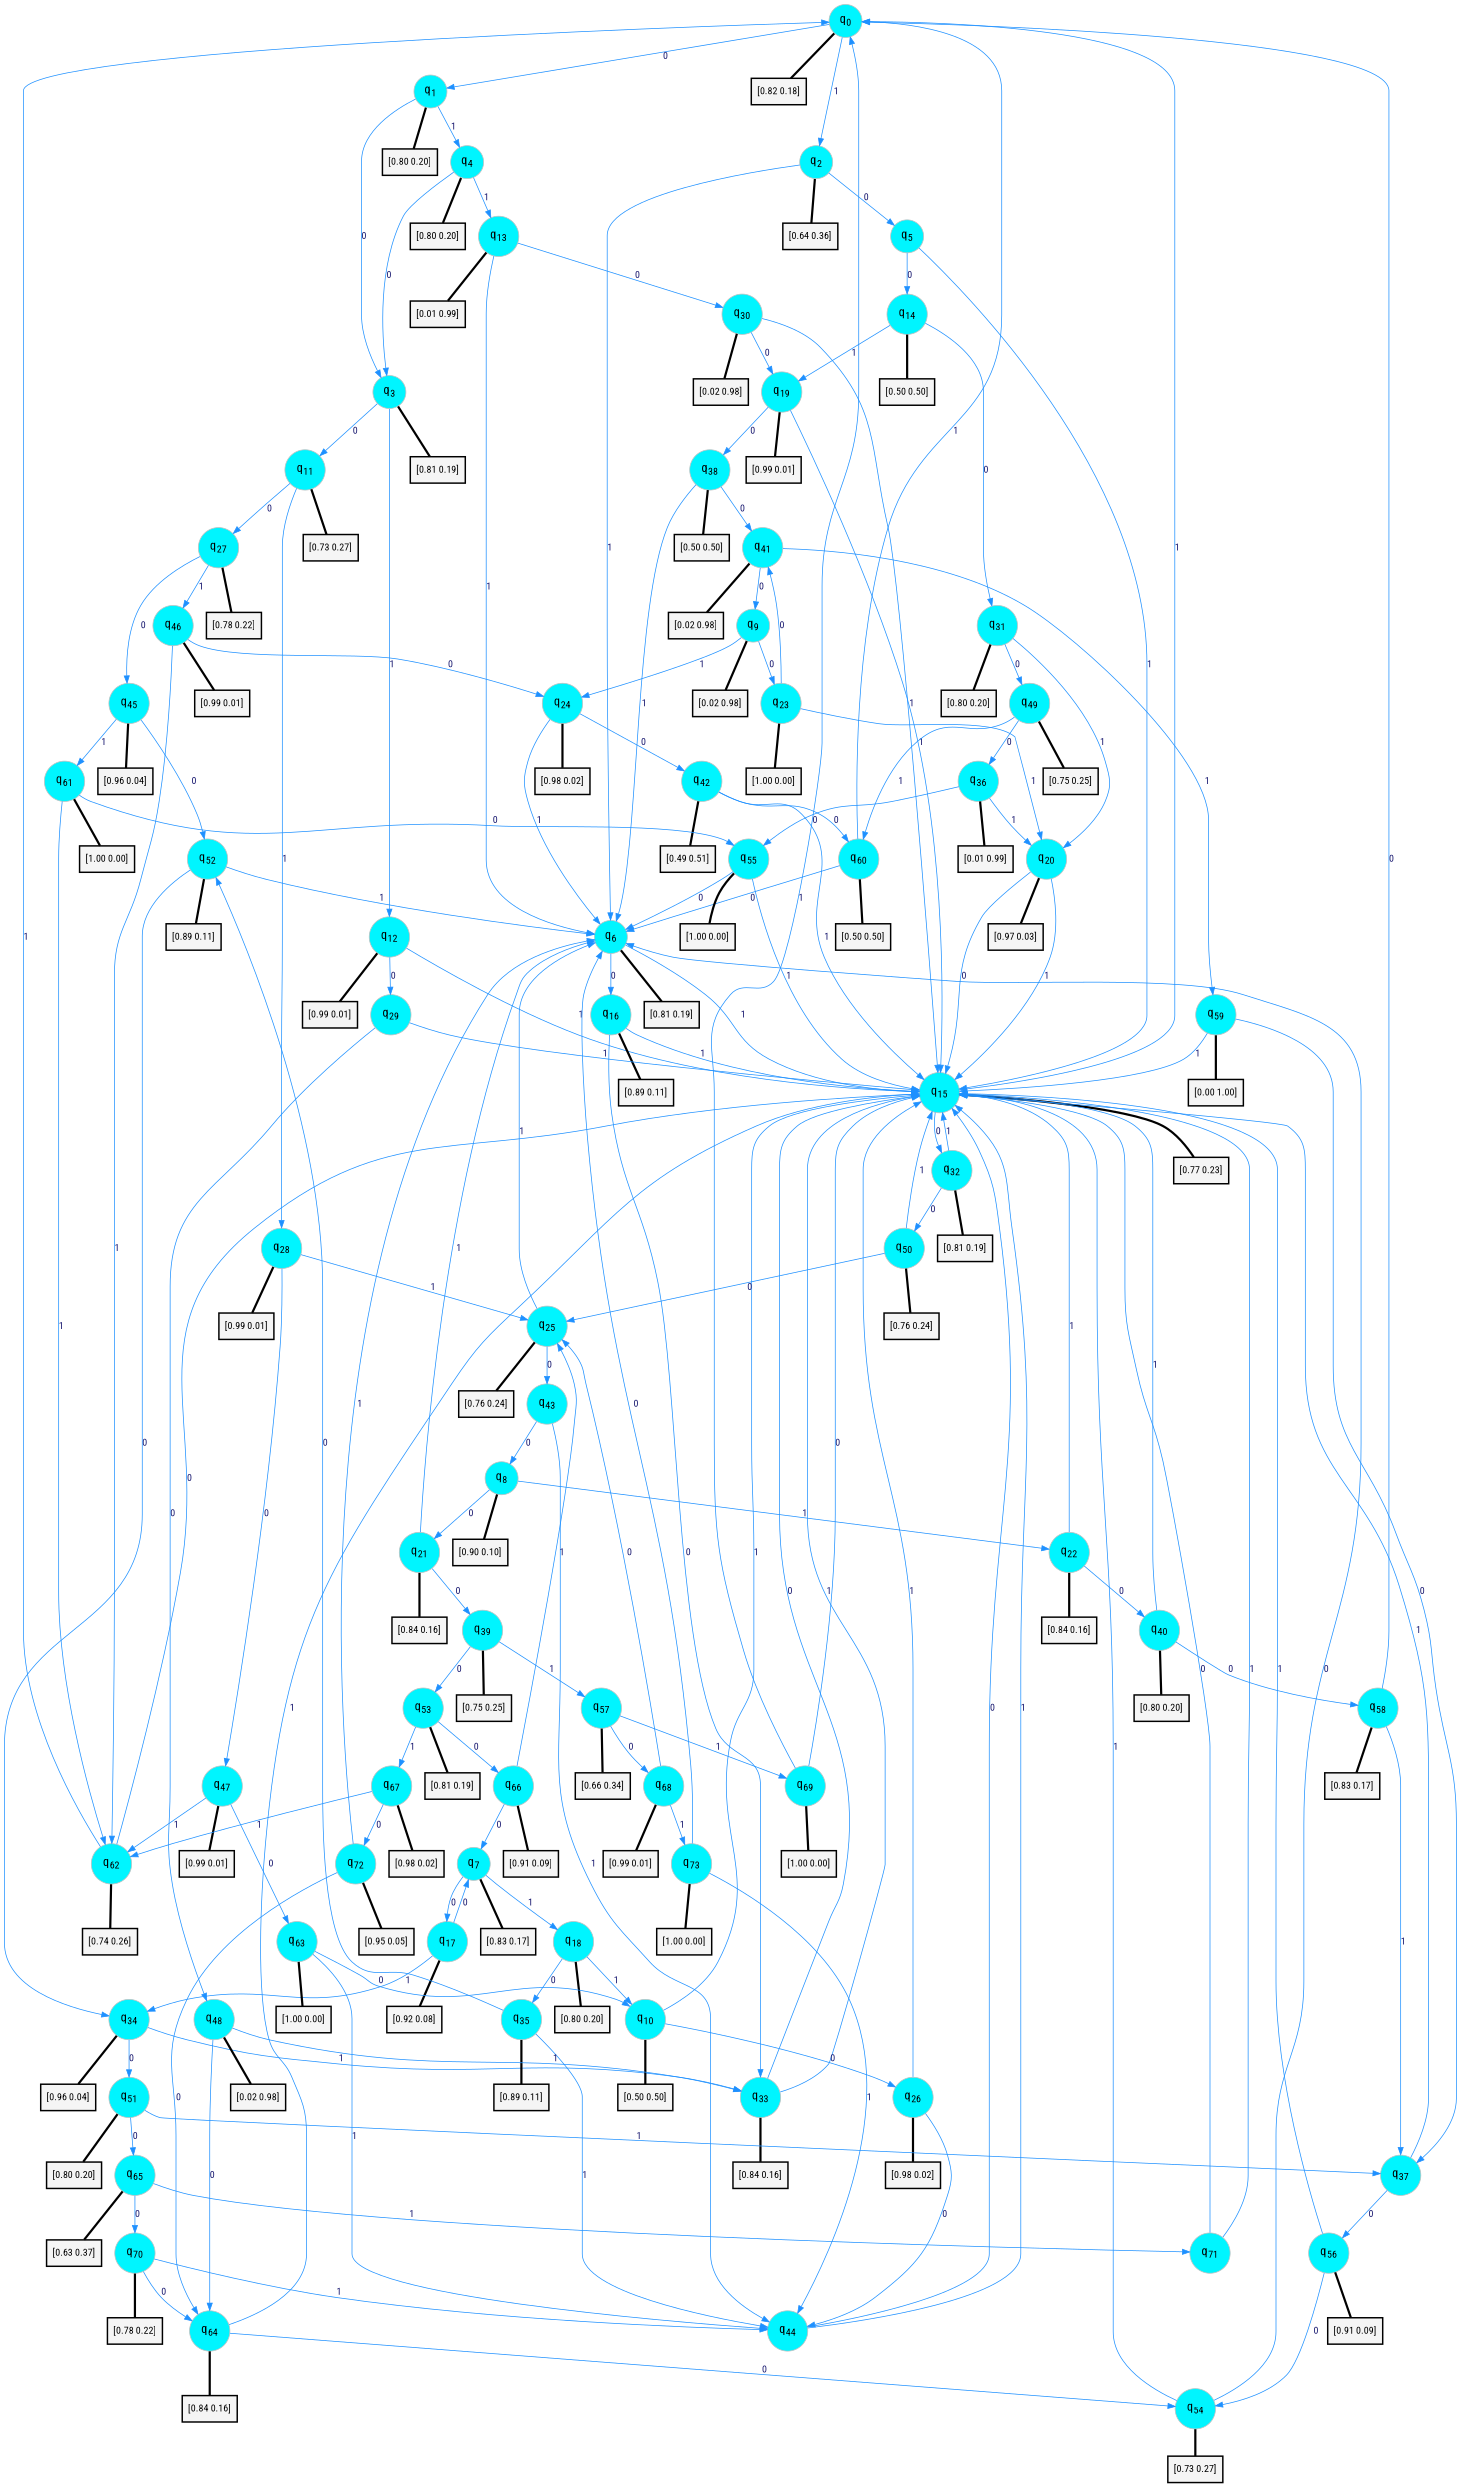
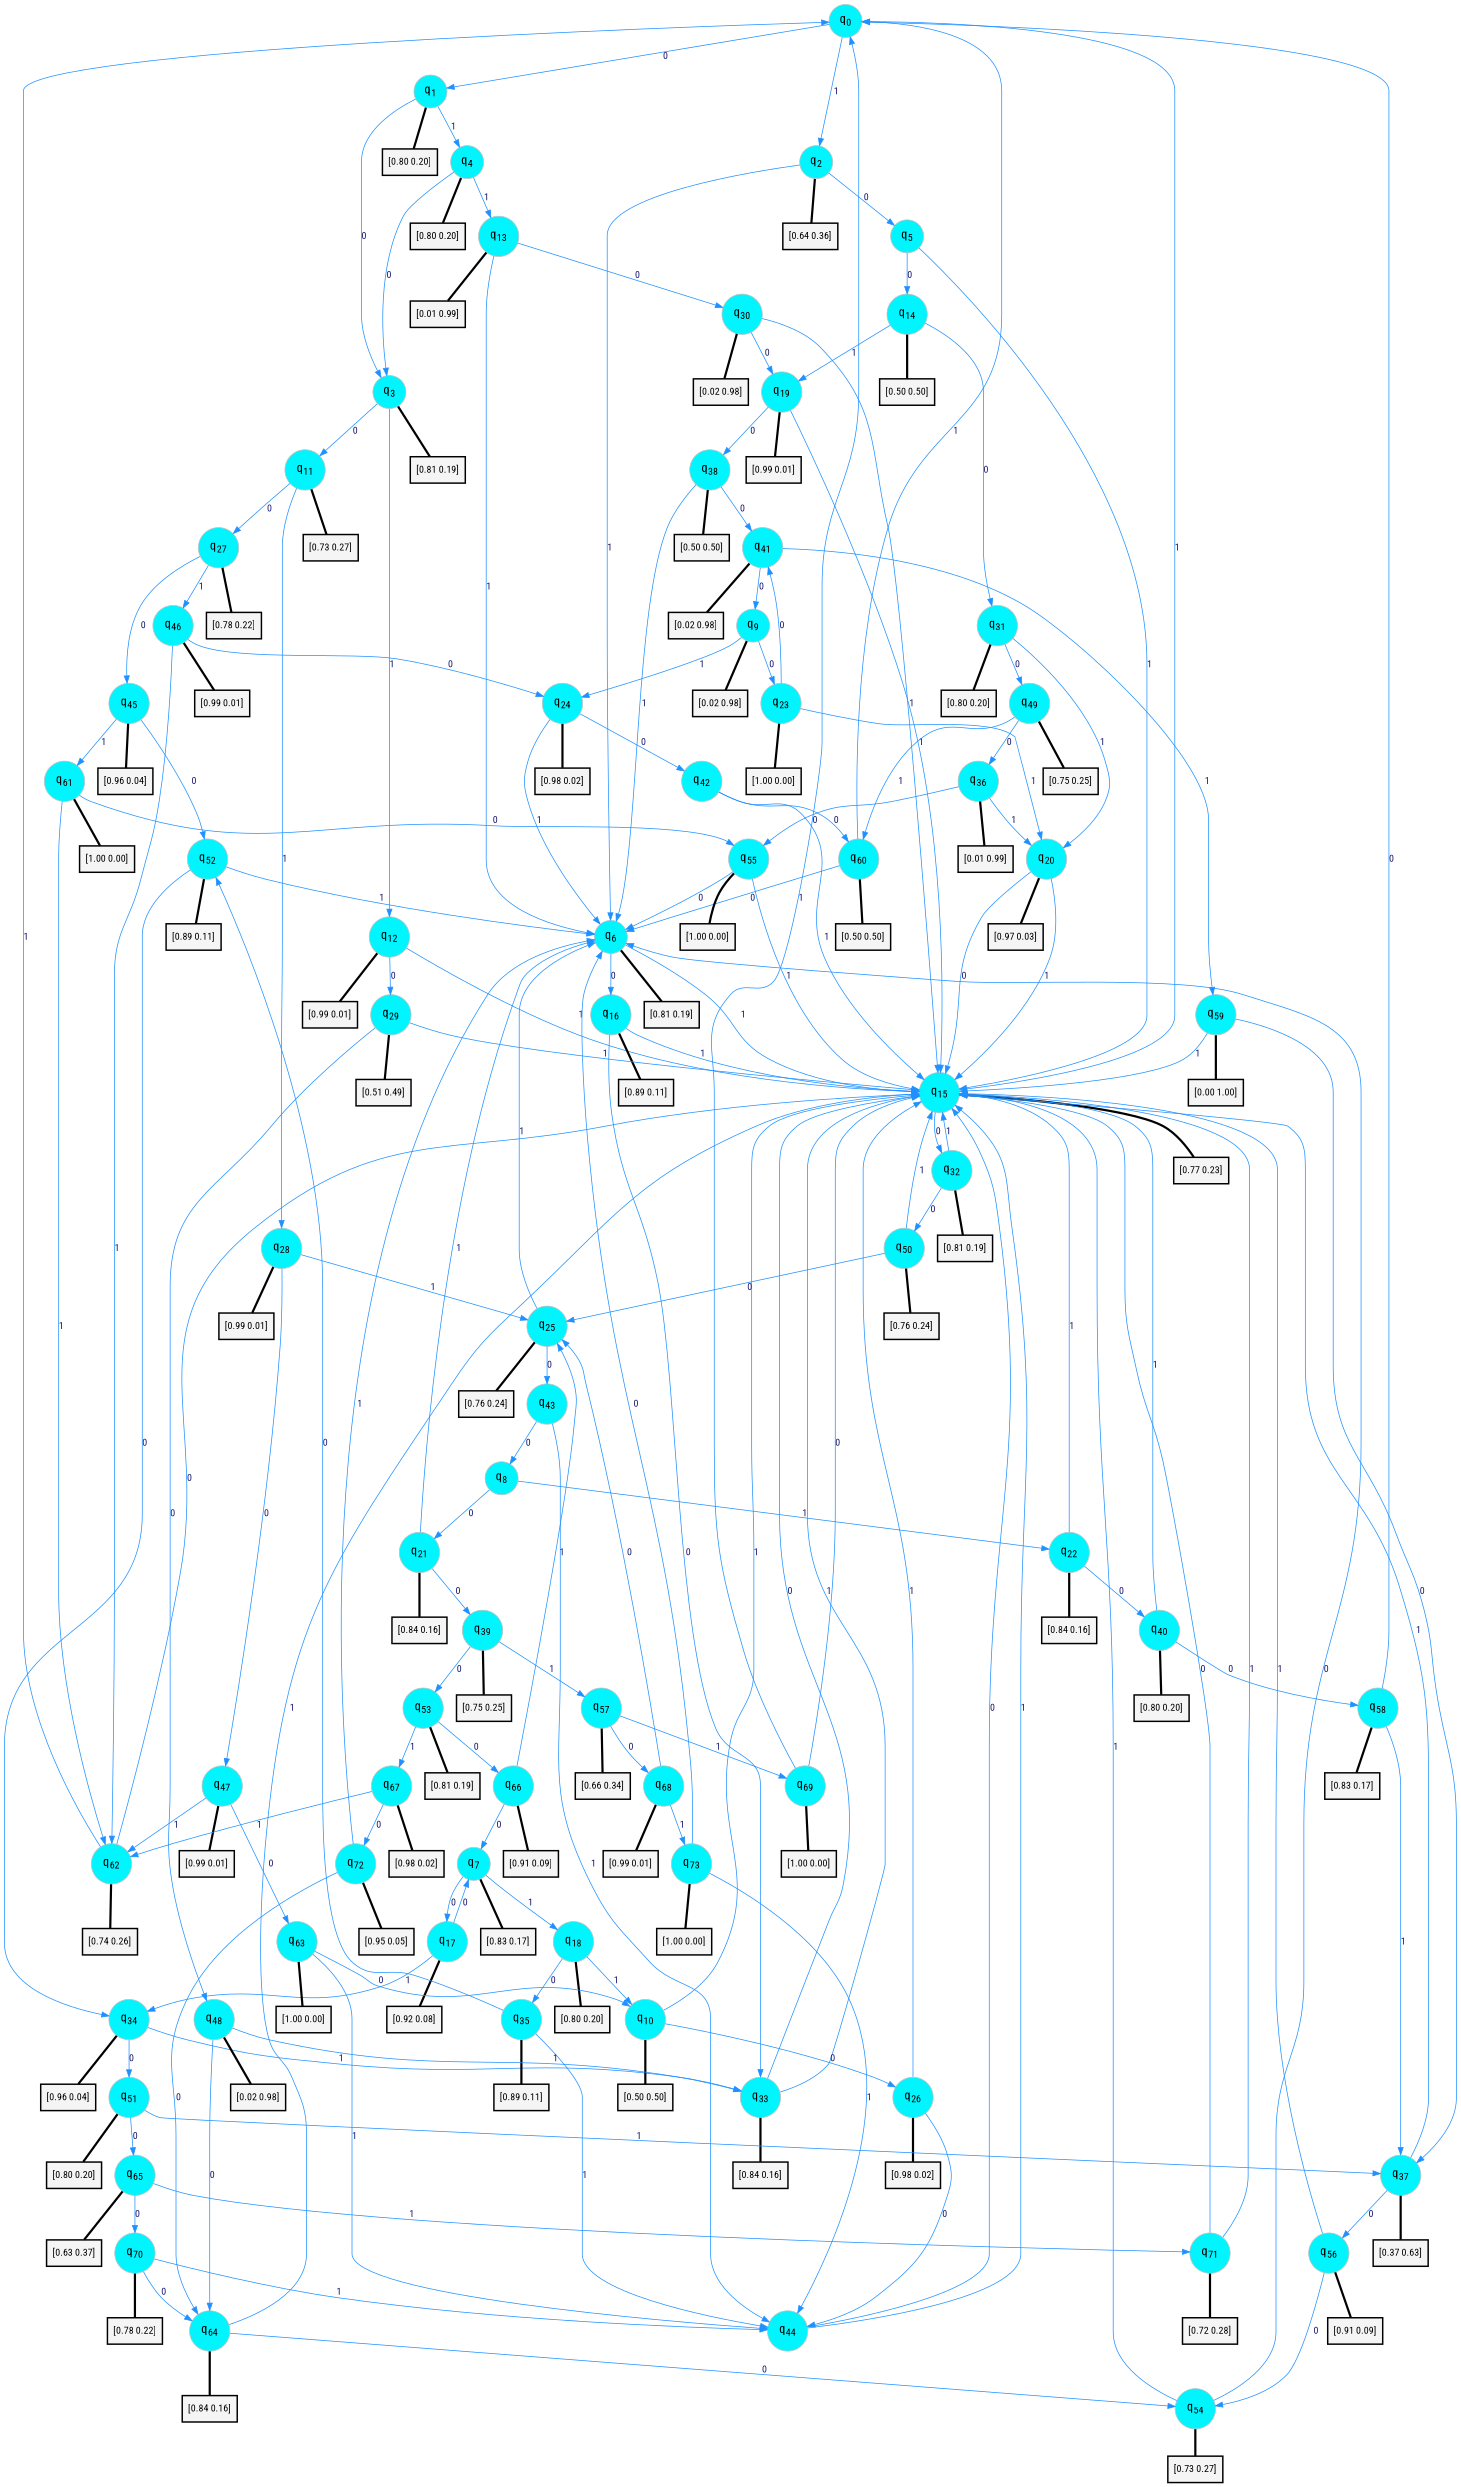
(779, 92) -> none
(688, 859) -> none
none -> (384, 1093)
(480, 1552) -> none
none -> (1401, 2253)
none -> (1210, 2331)
